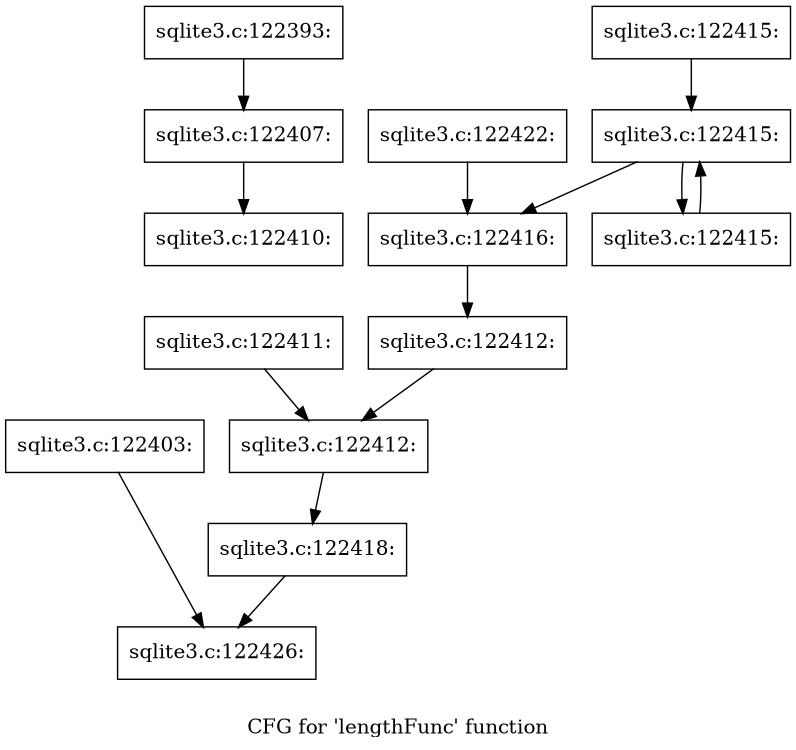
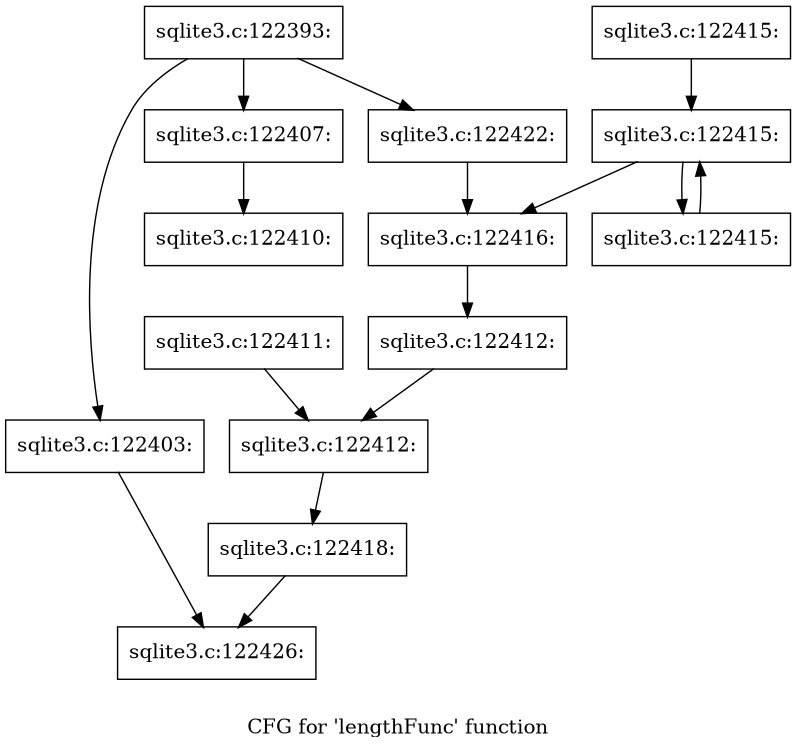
none -> (349, 81)
none -> (96, 217)
